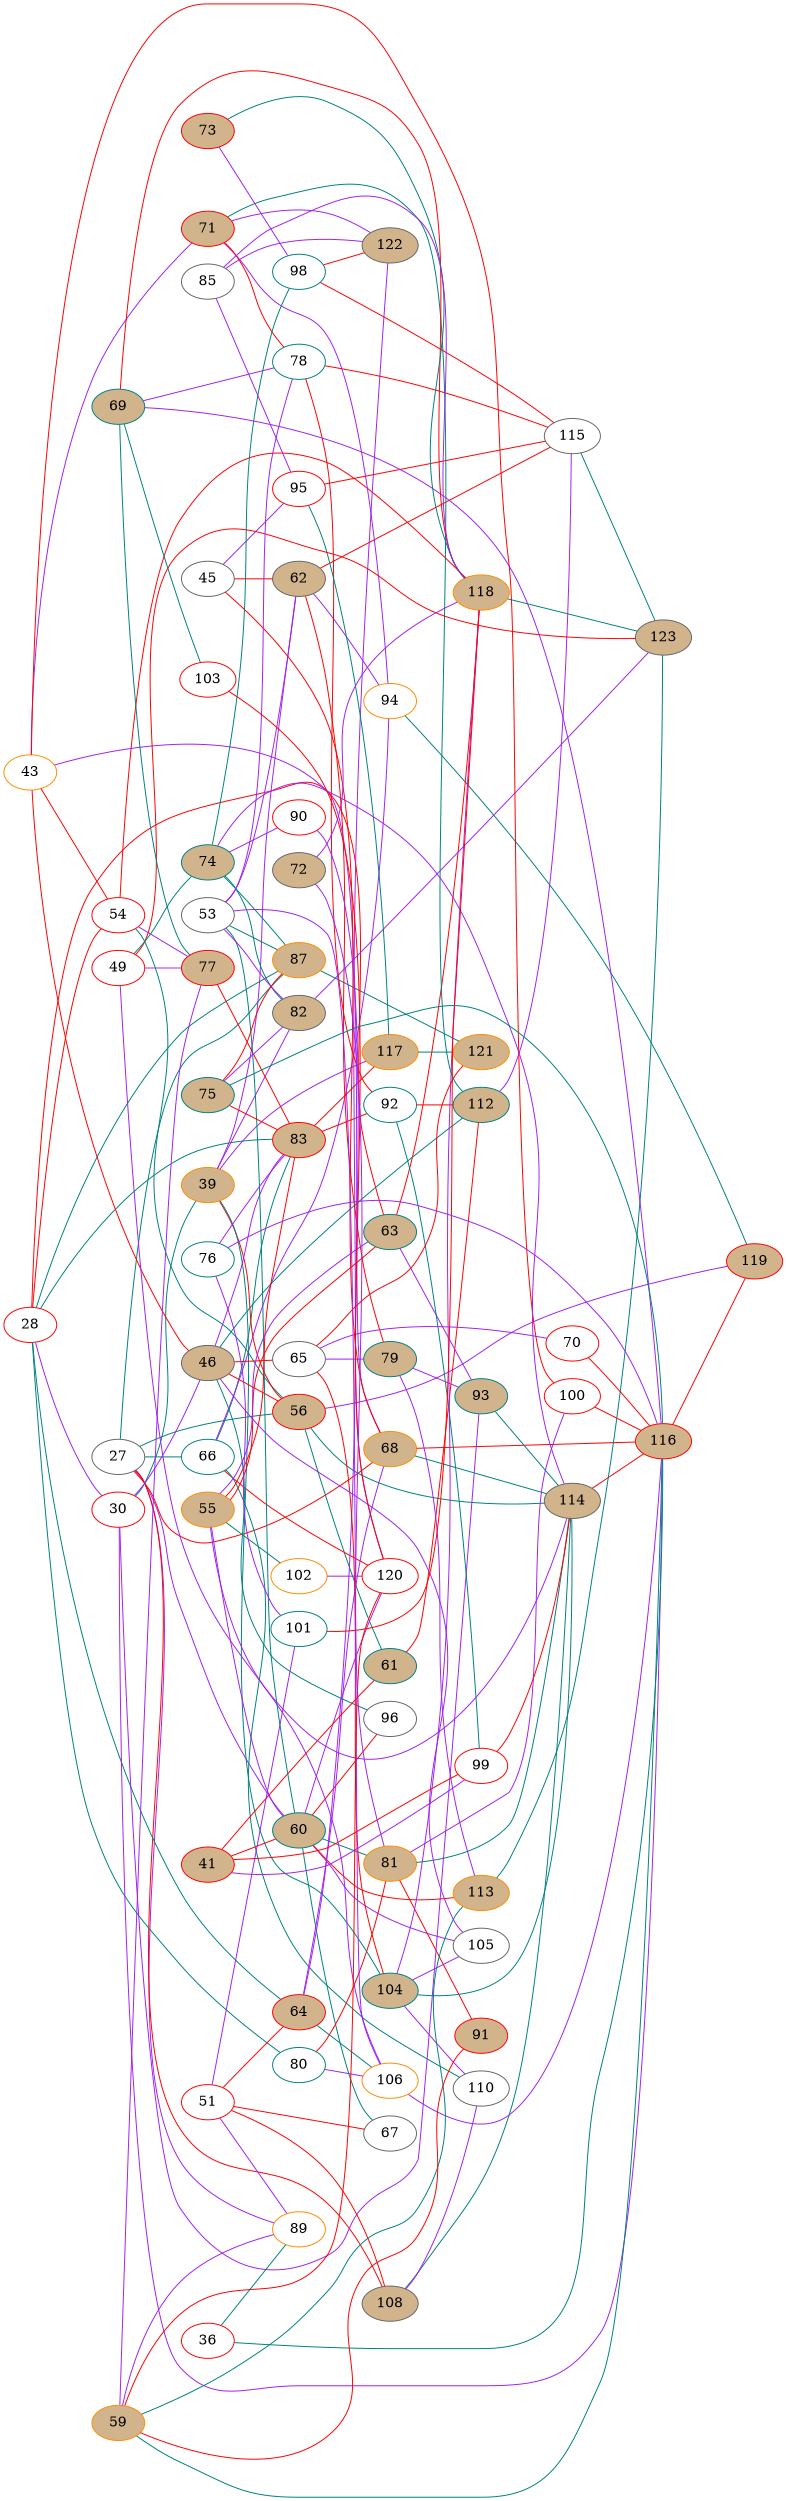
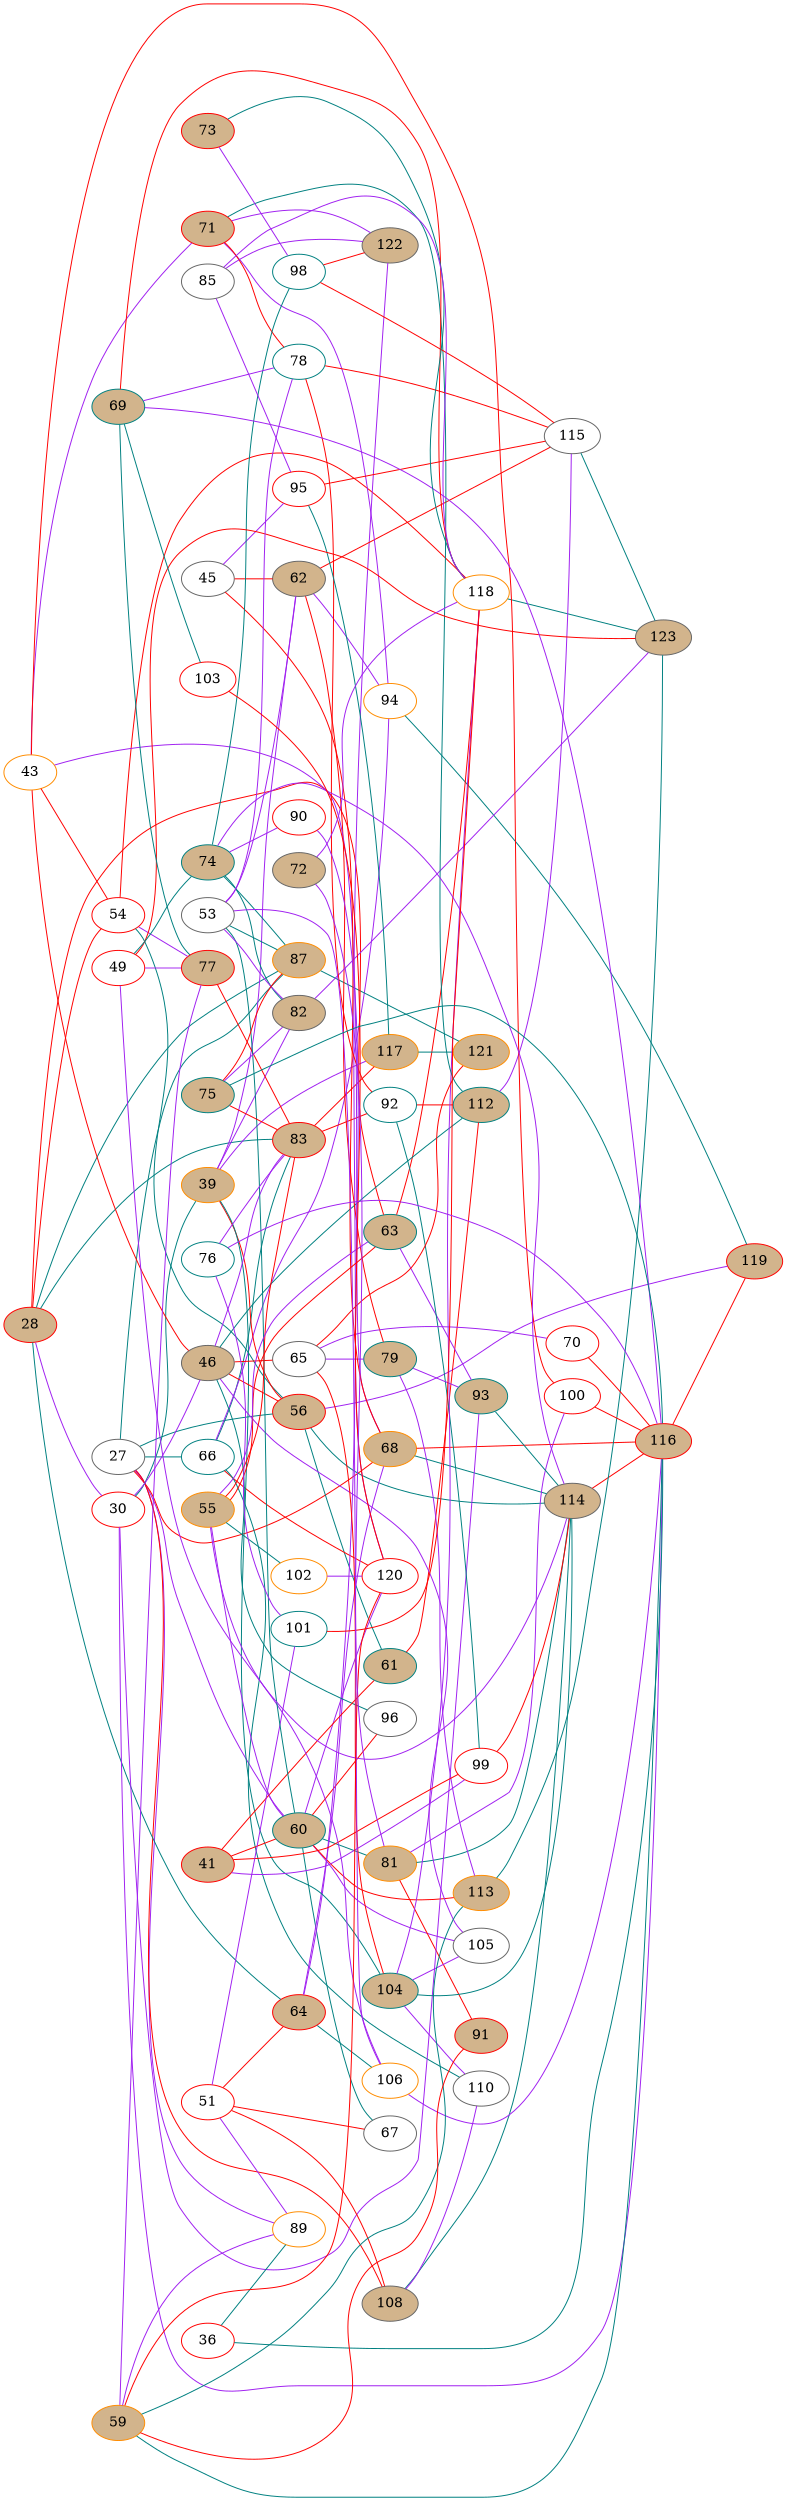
(481, 593) -> (481, 593)
(30, 1325) -> (30, 1325)
(299, 2065) -> none
